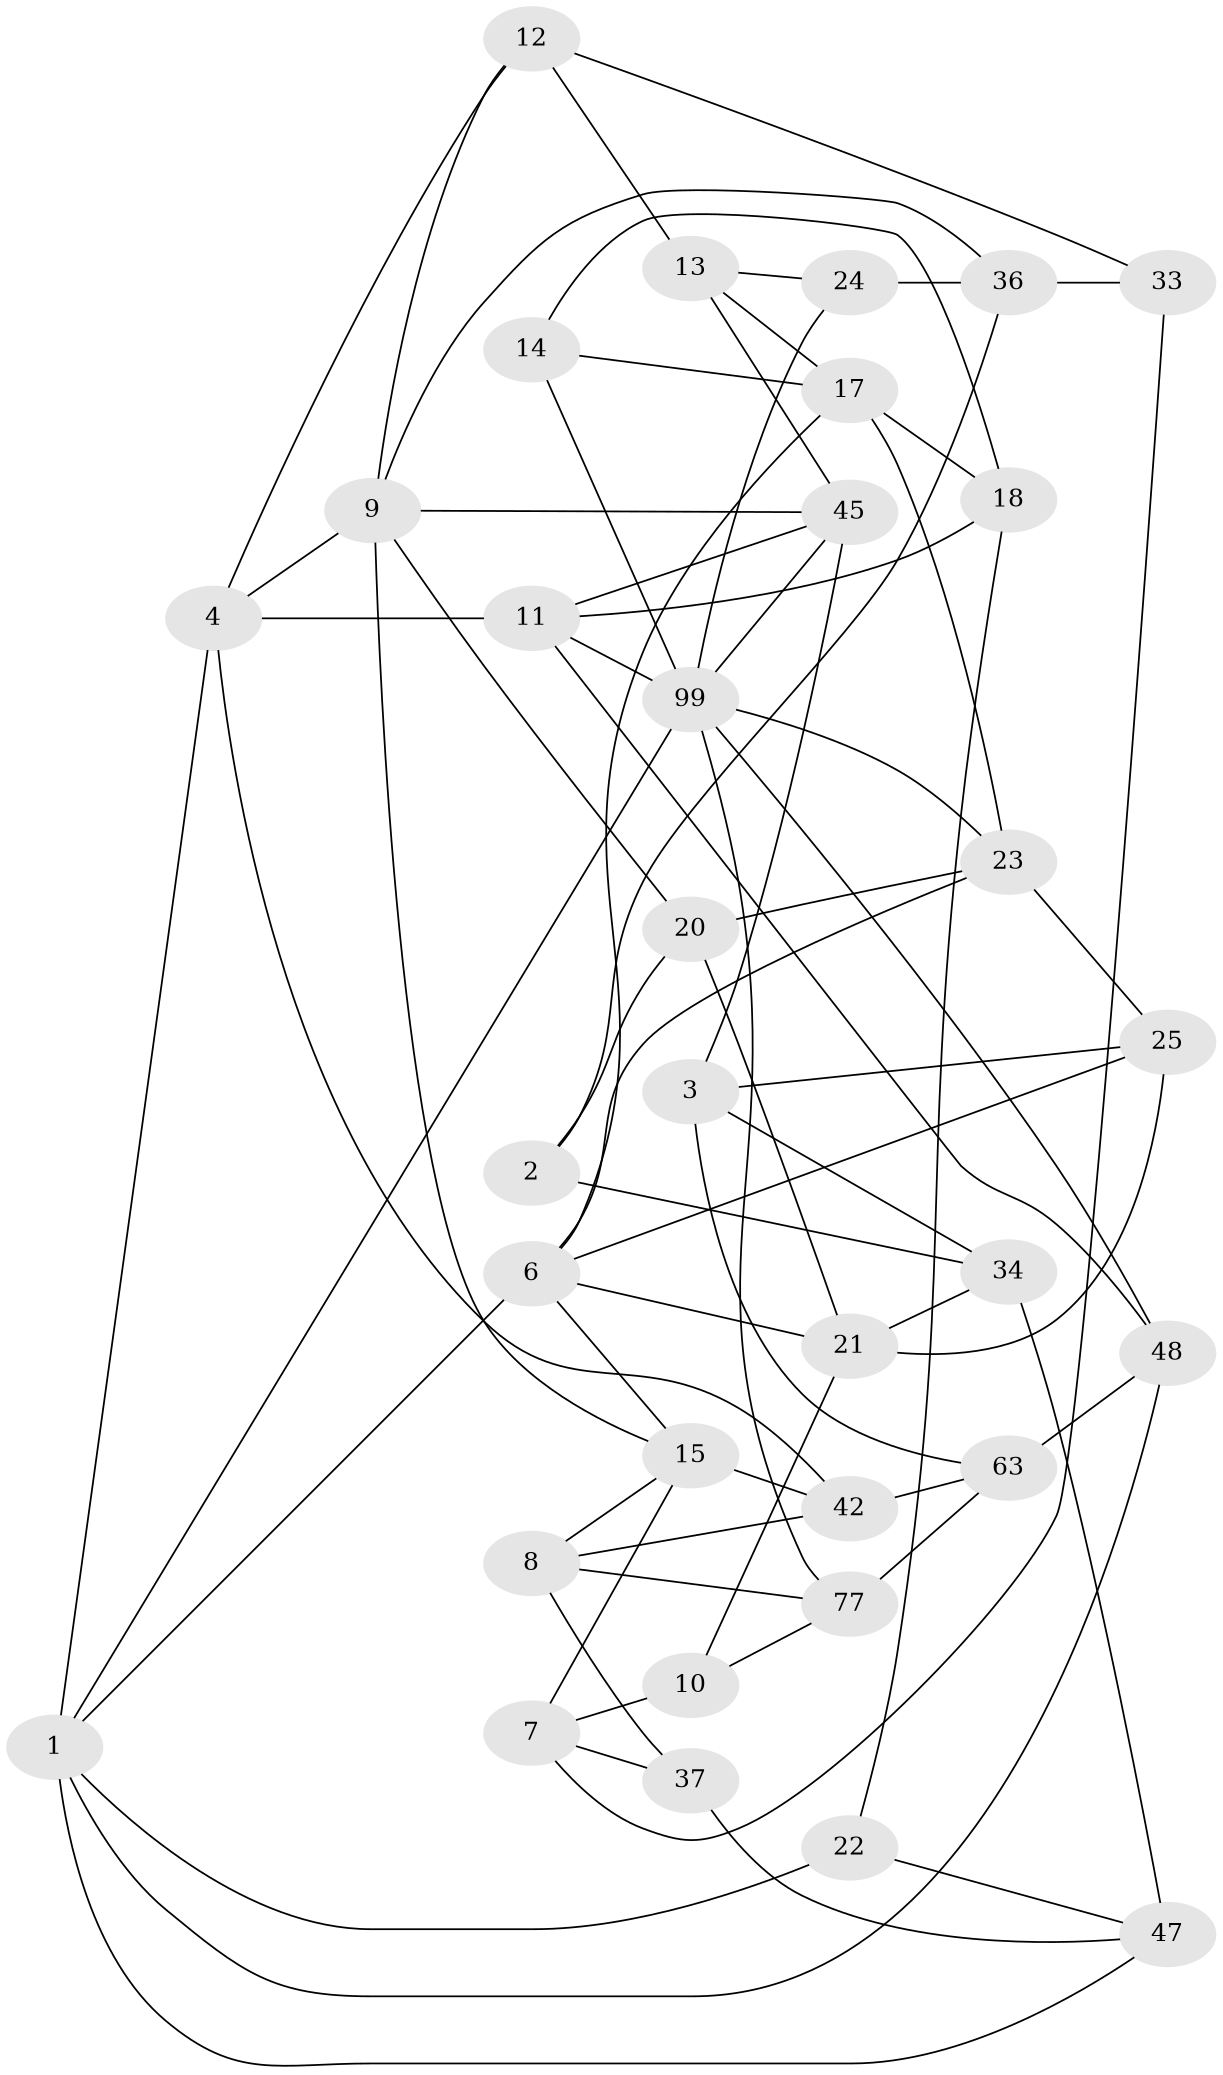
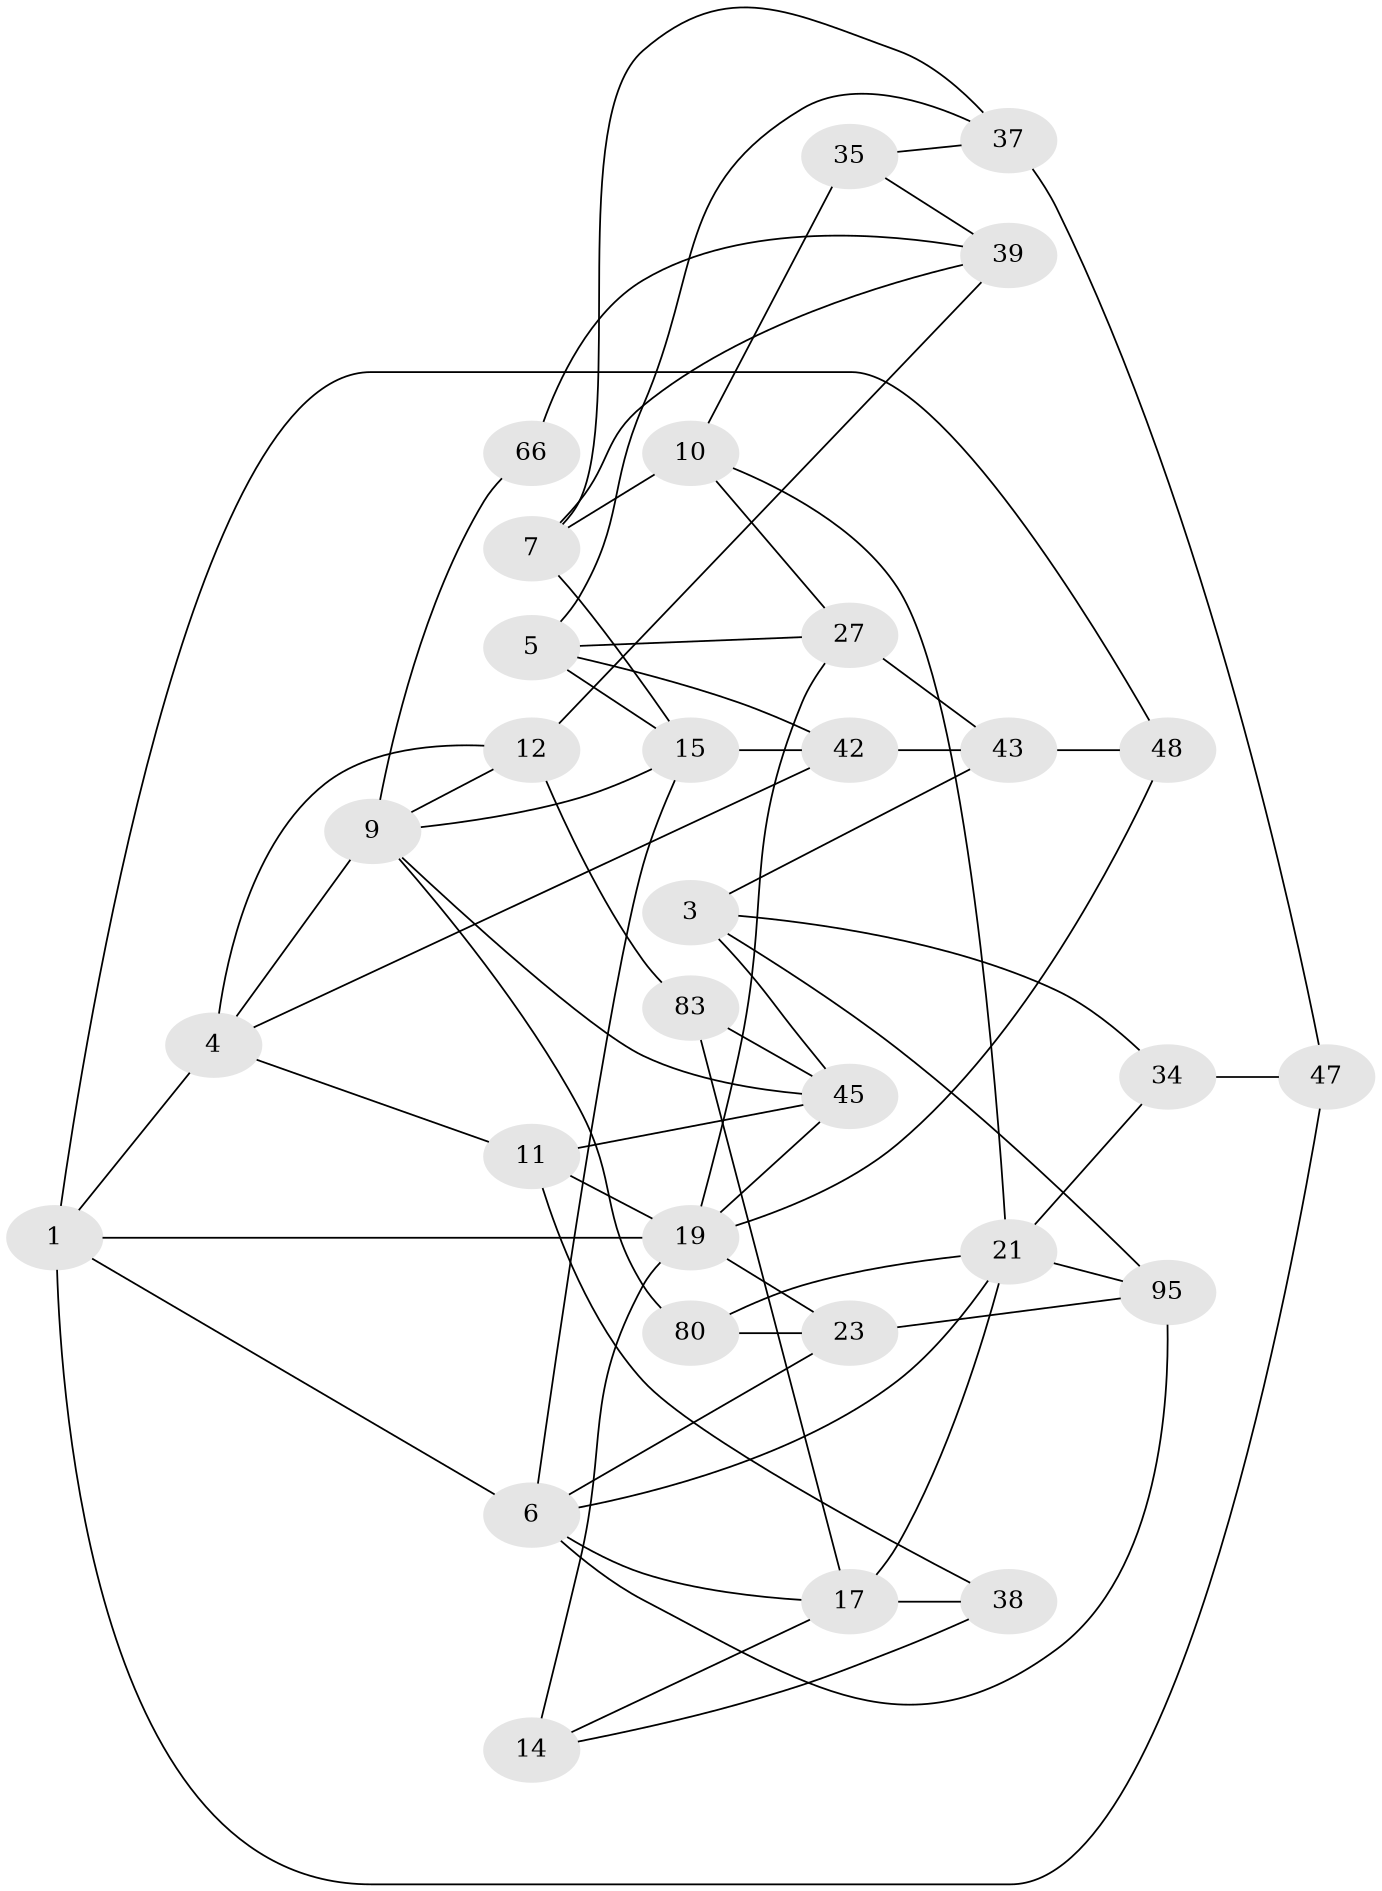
none -> (850, 157)
(691, 269) -> (691, 1008)
(850, 283) -> none
(1009, 283) -> (532, 453)
(1168, 283) -> (1009, 255)
(1009, 500) -> (1009, 1602)
(952, 620) -> (949, 1434)
(691, 700) -> (691, 1238)
(691, 929) -> (691, 1333)
(834, 1004) -> none
(1168, 1042) -> (1168, 1292)
(532, 1173) -> none
(1009, 1468) -> (1009, 750)
(532, 1564) -> (532, 648)
(850, 1604) -> (850, 635)
(850, 1848) -> none
